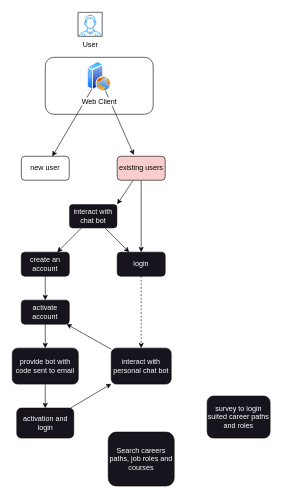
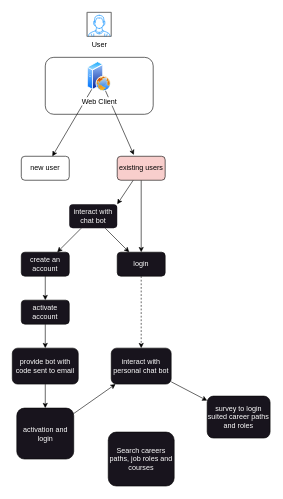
(90, 24) -> (99, 24)
(89, 337) -> (188, 391)
(45, 423) -> (45, 434)
